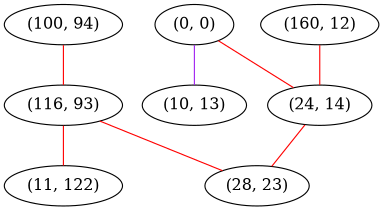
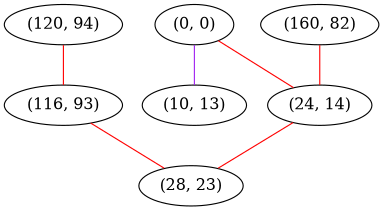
(63, 25) -> (63, 25)
(320, 25) -> (320, 25)
(63, 186) -> none
